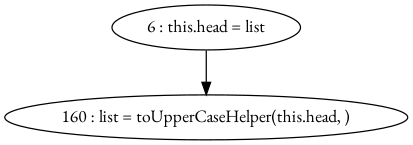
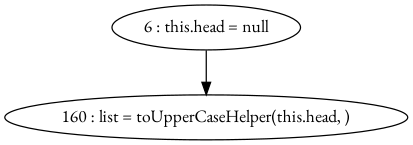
(206, 27) -> (206, 27)
